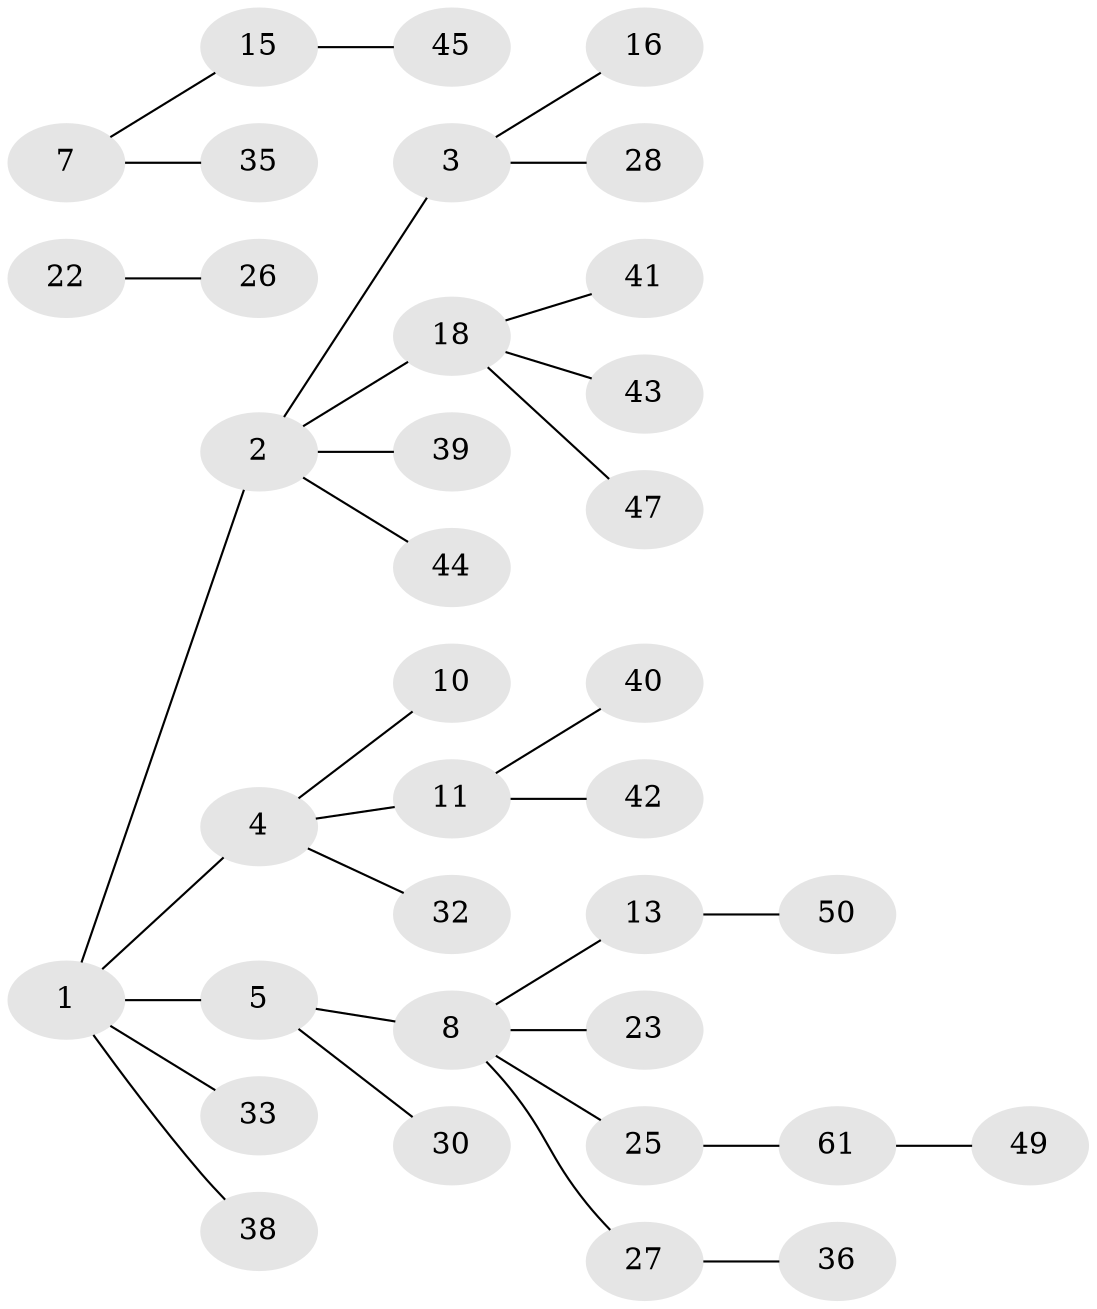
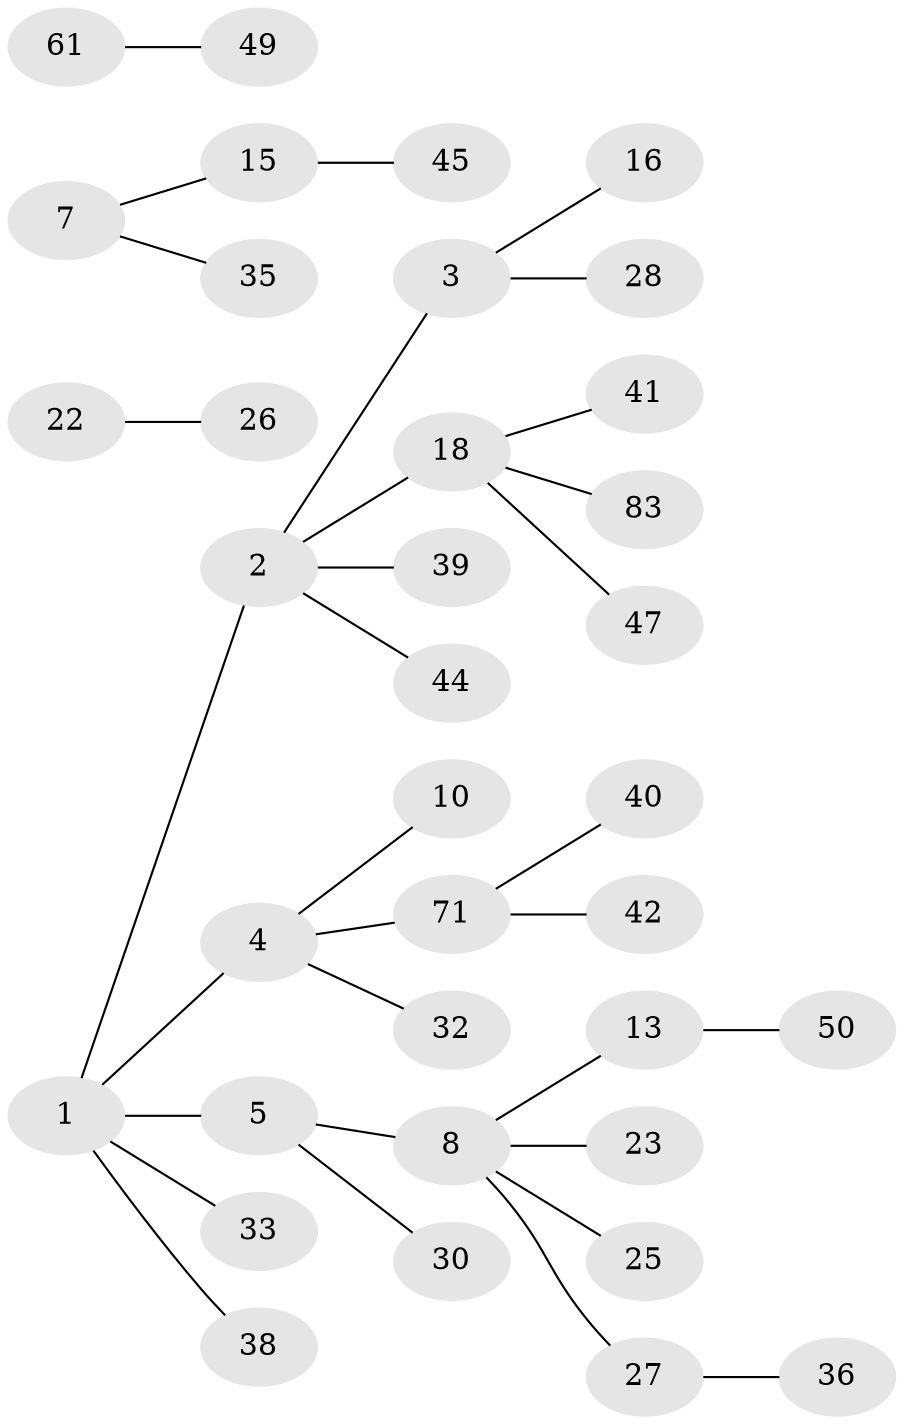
(645, 394) -> (645, 510)
(452, 799) -> (452, 914)
(741, 1146) -> none
